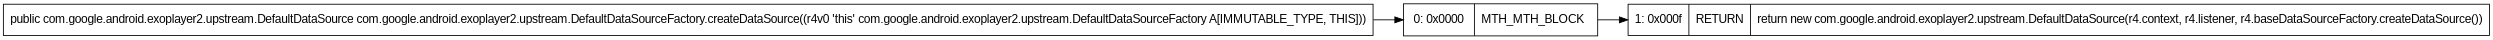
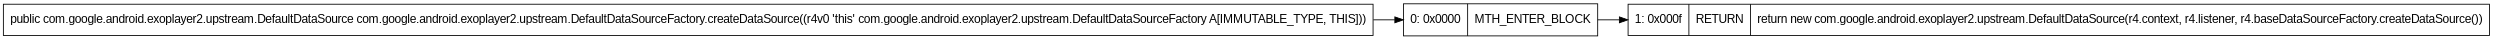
(1533, 19) -> (1533, 19)
